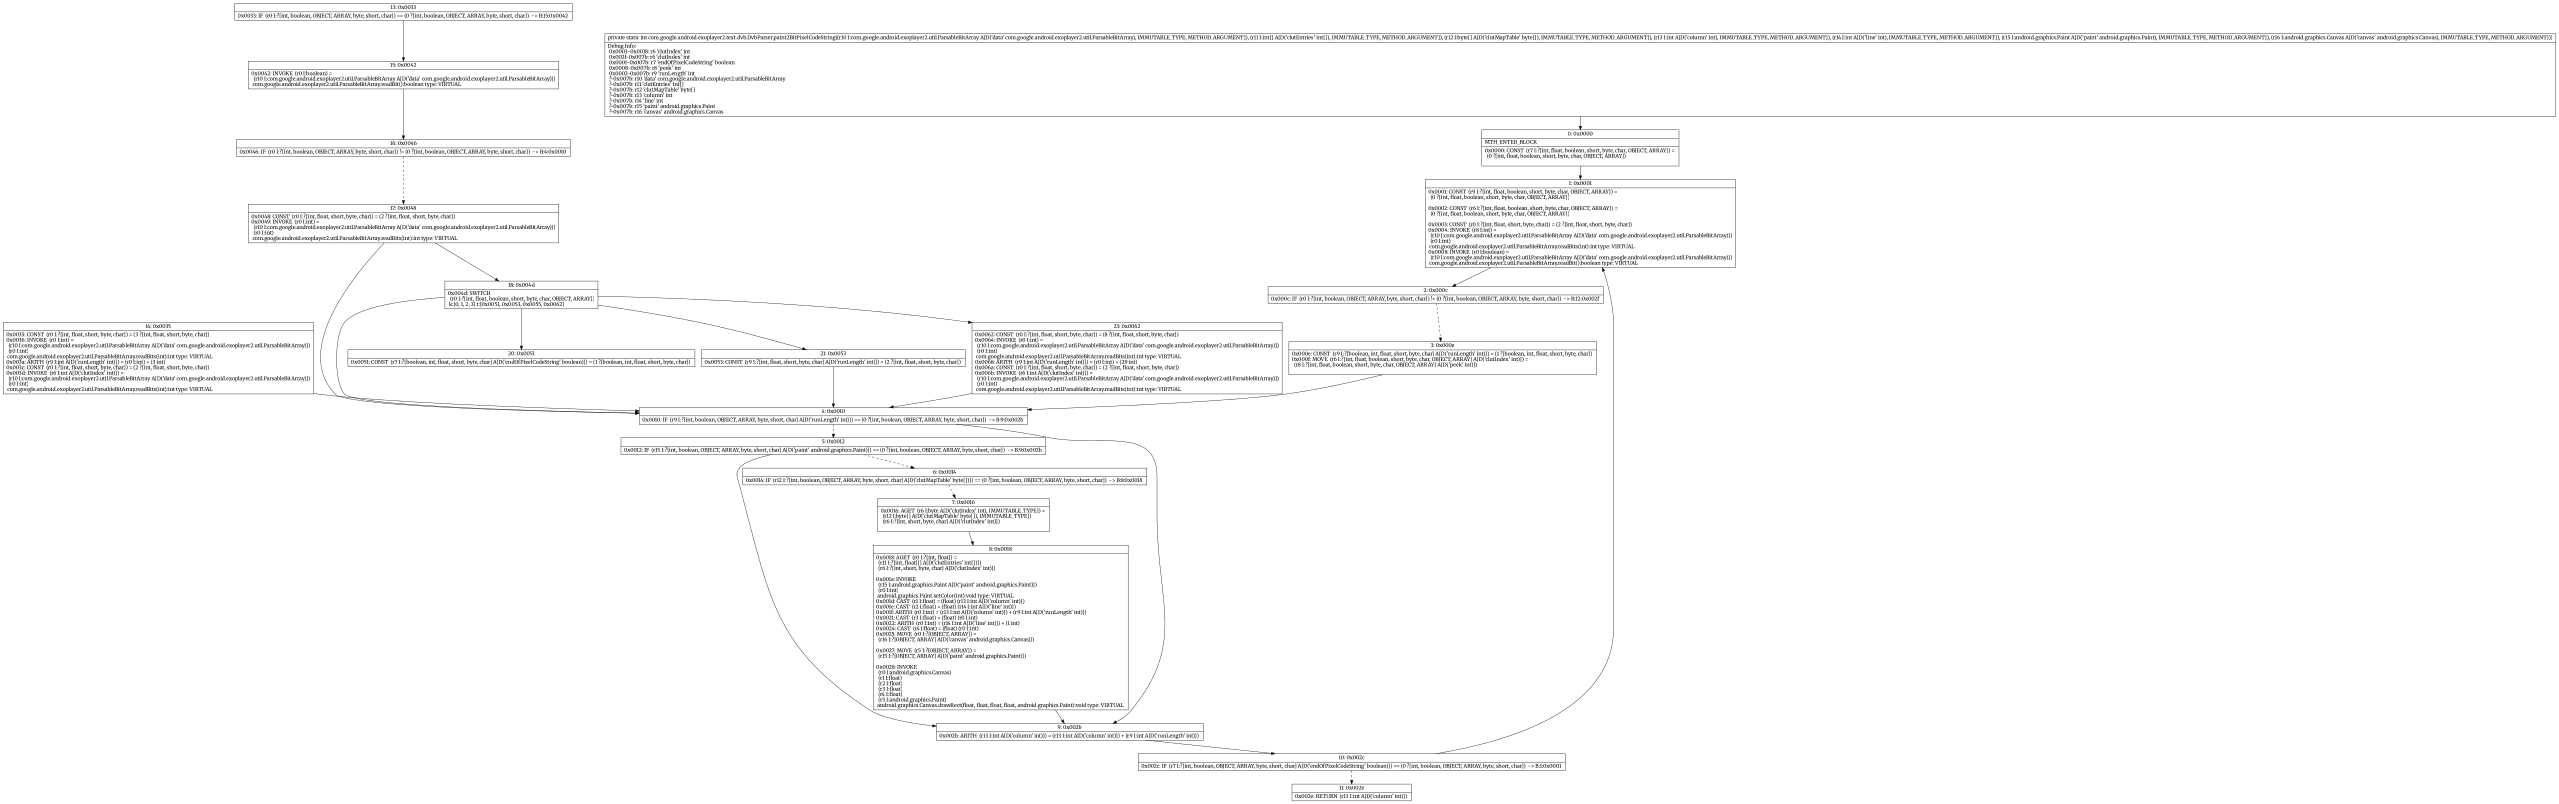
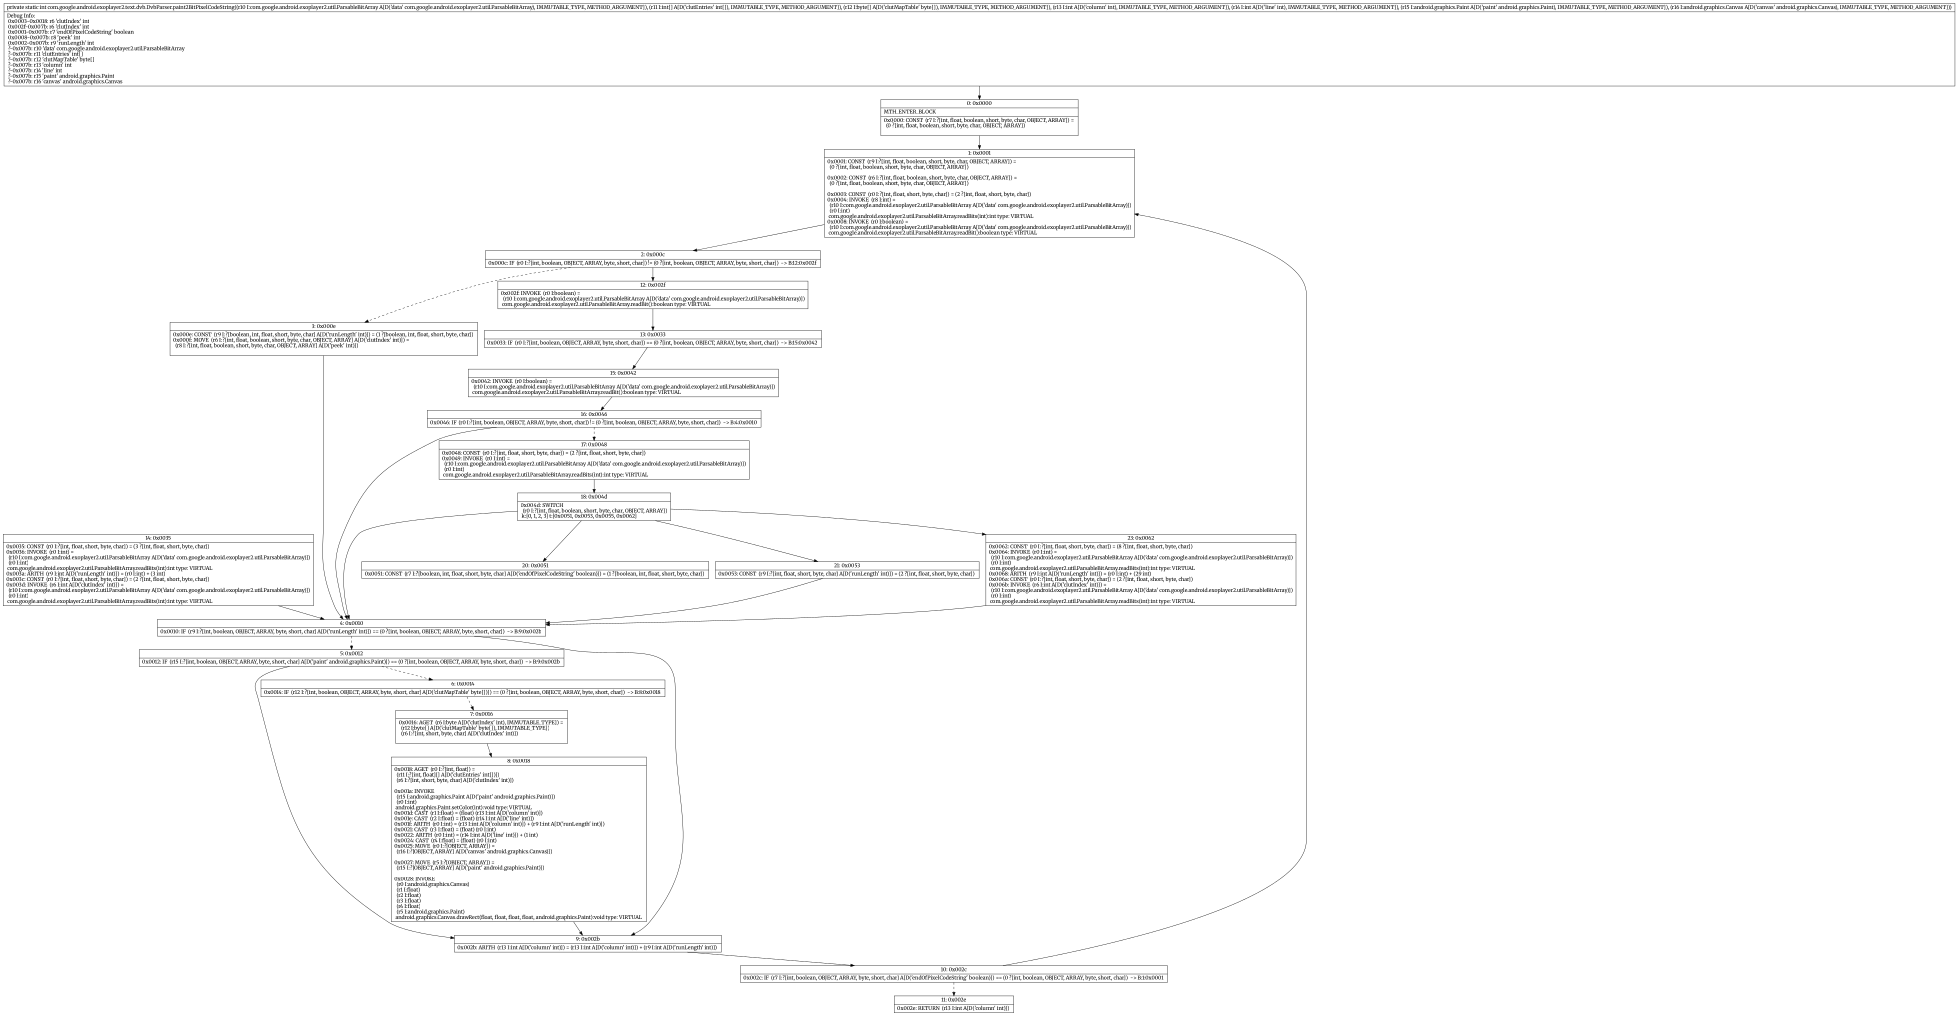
none -> (653, 295)
(331, 388) -> (371, 484)
